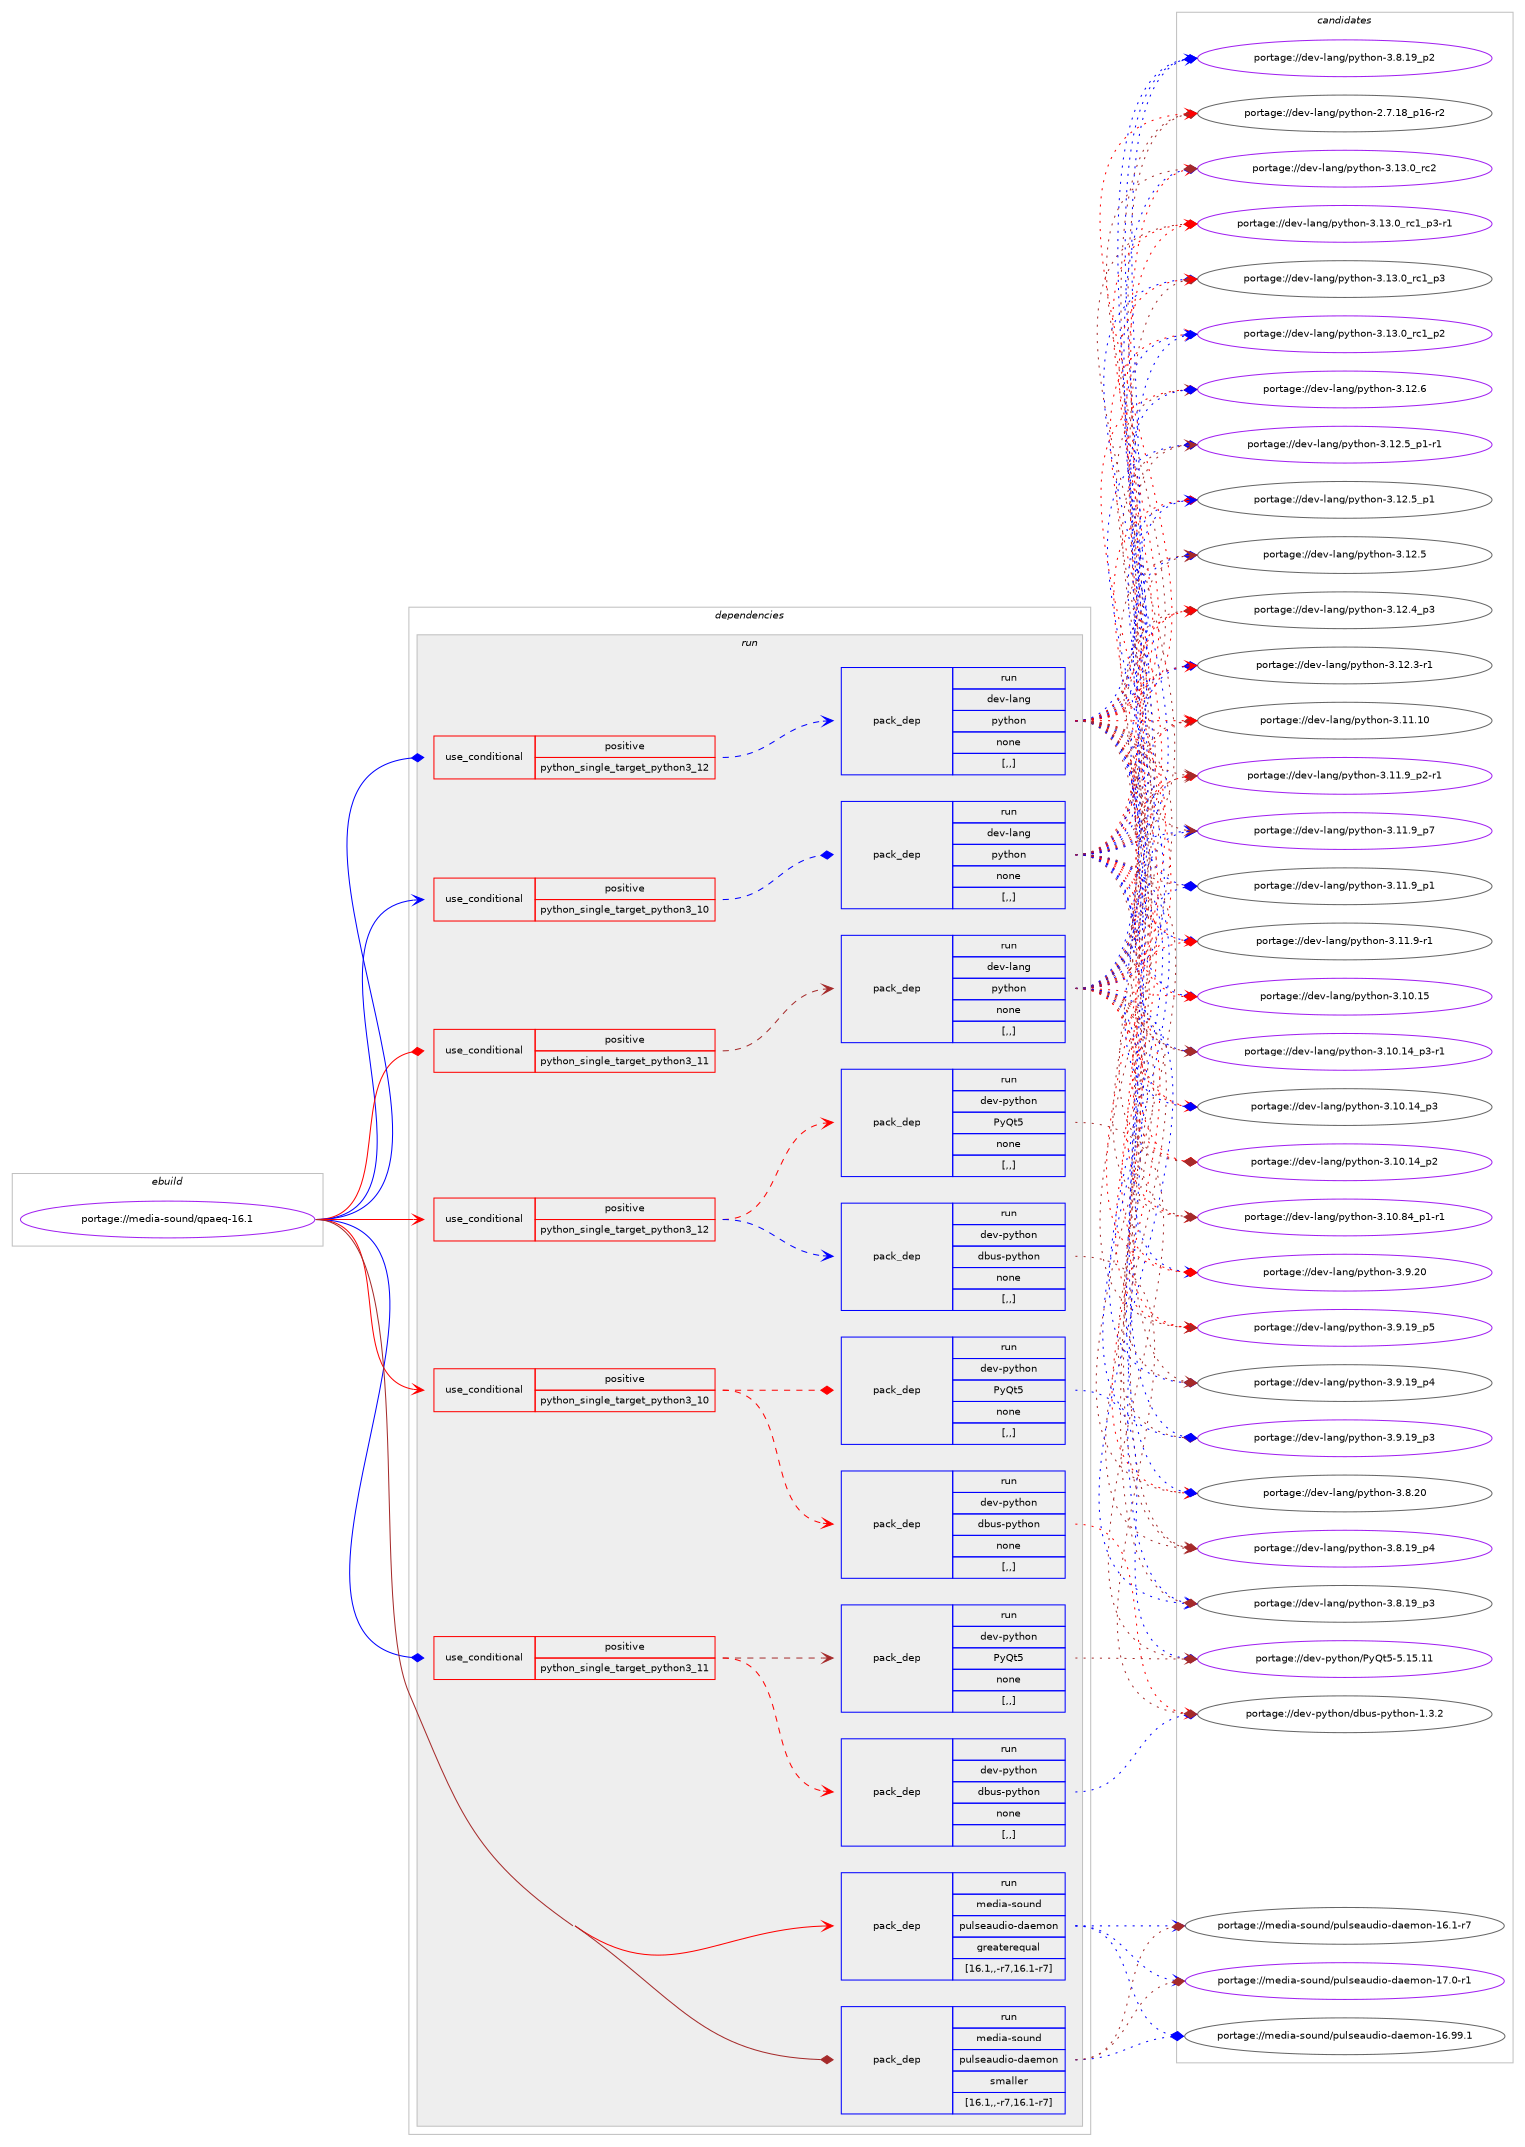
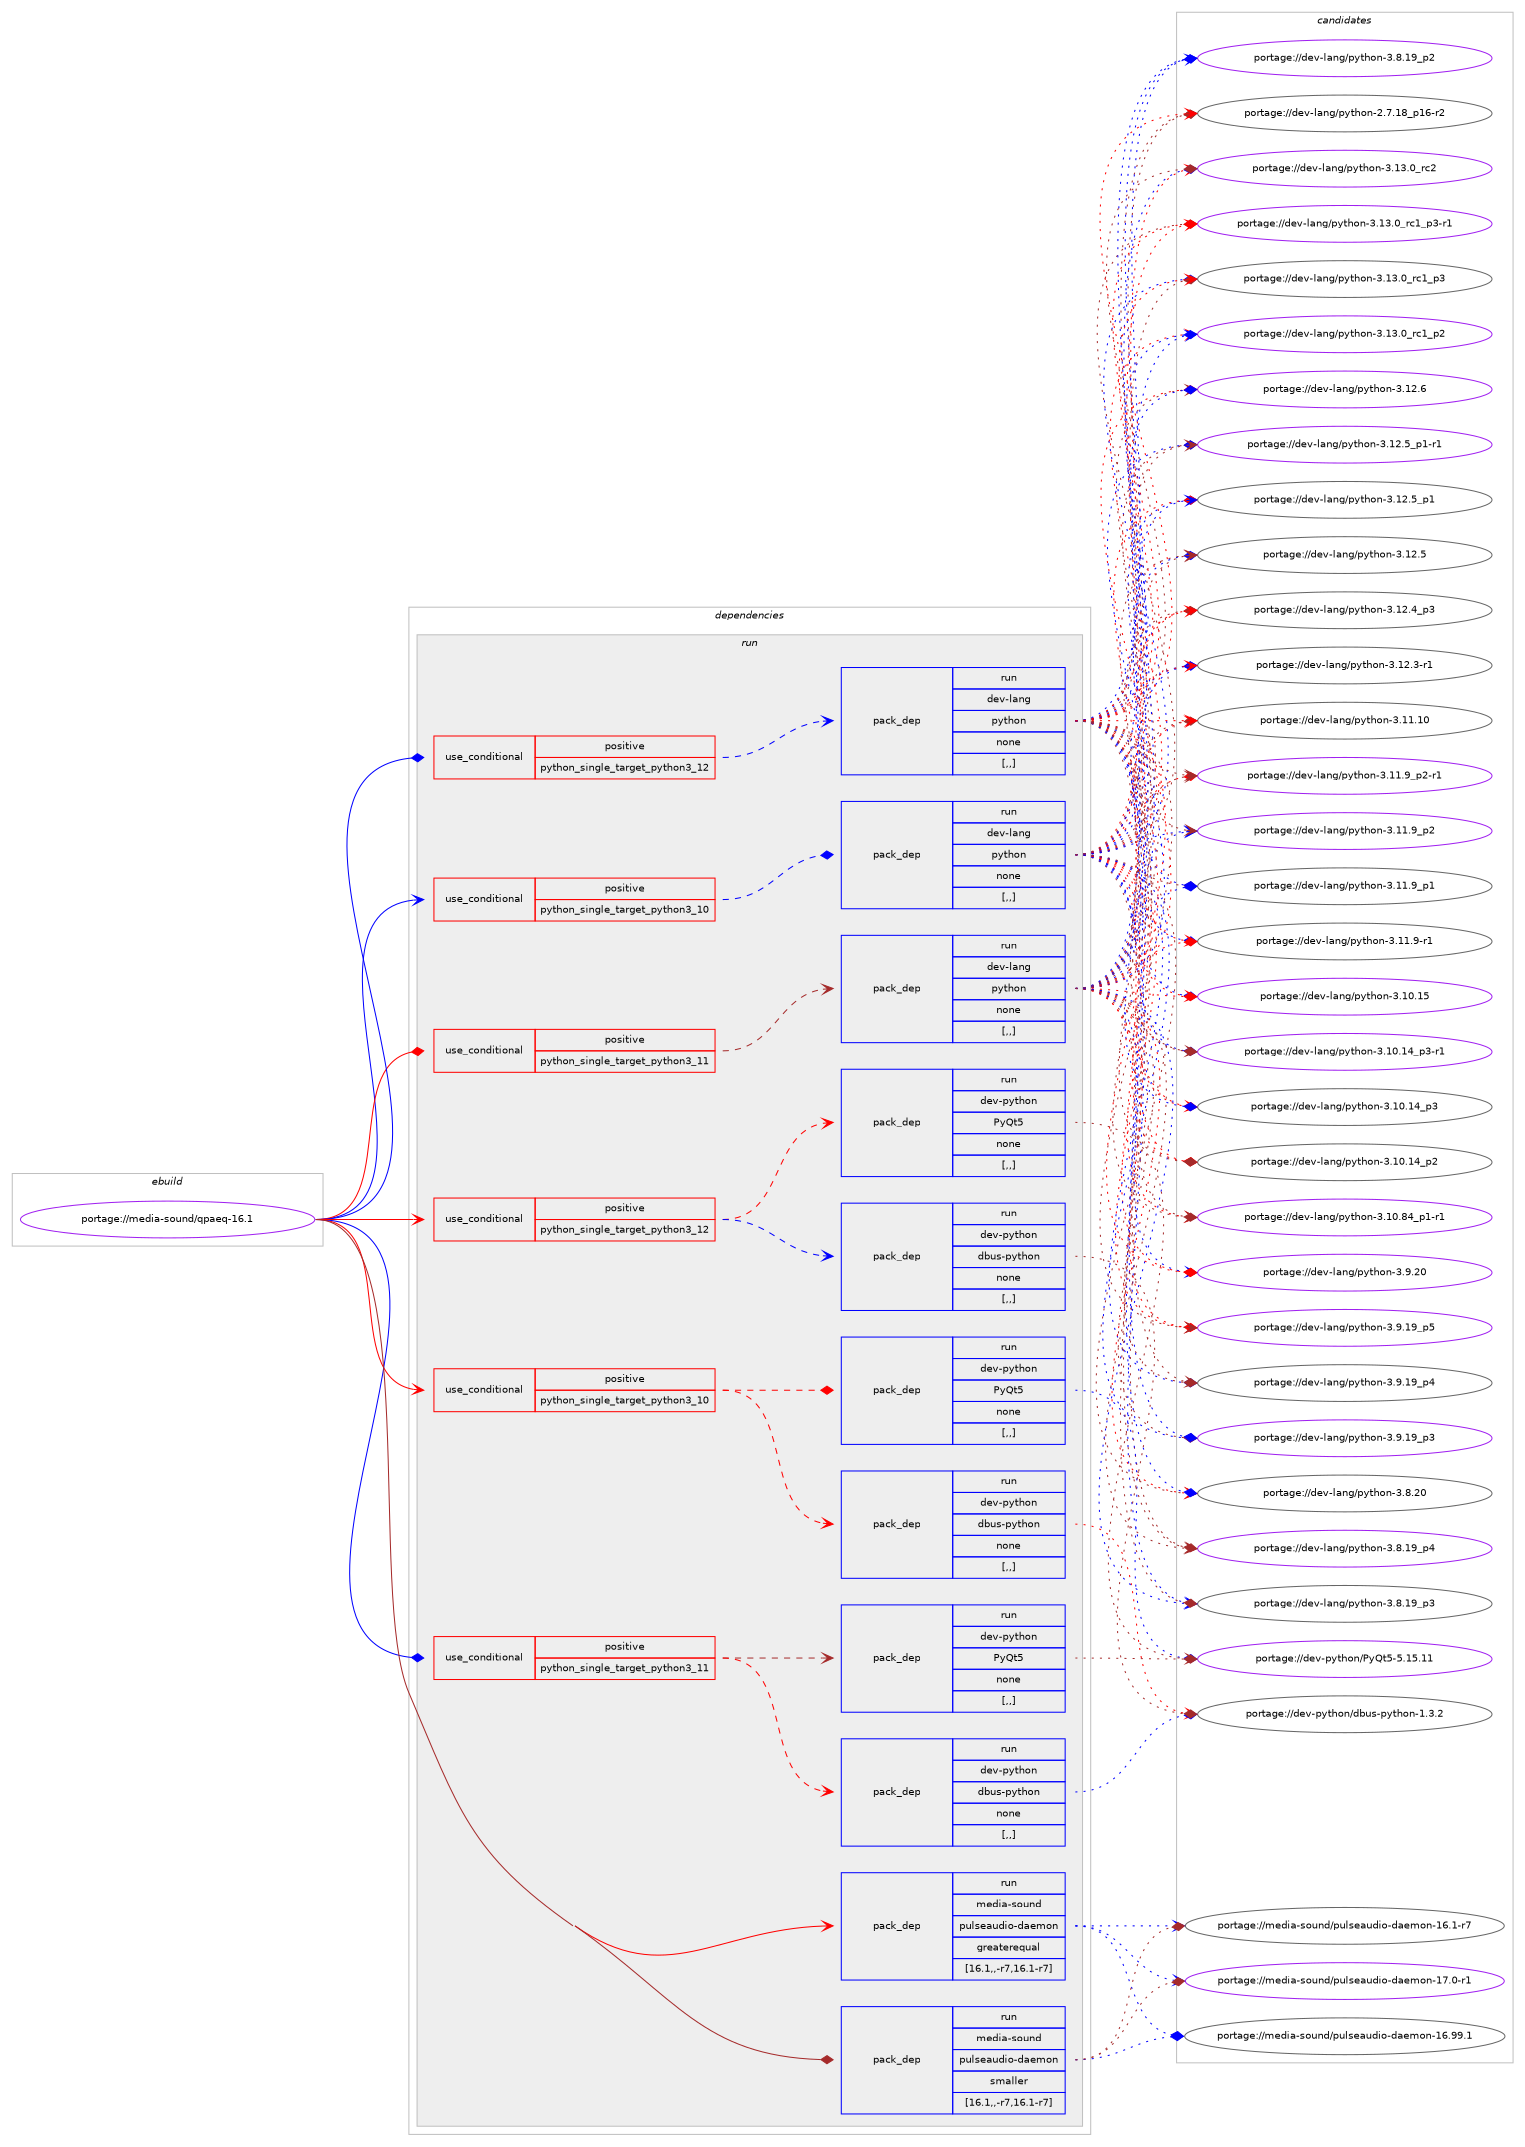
(1345, 831) -> (1345, 831)
(1345, 1162) -> (1345, 1162)
